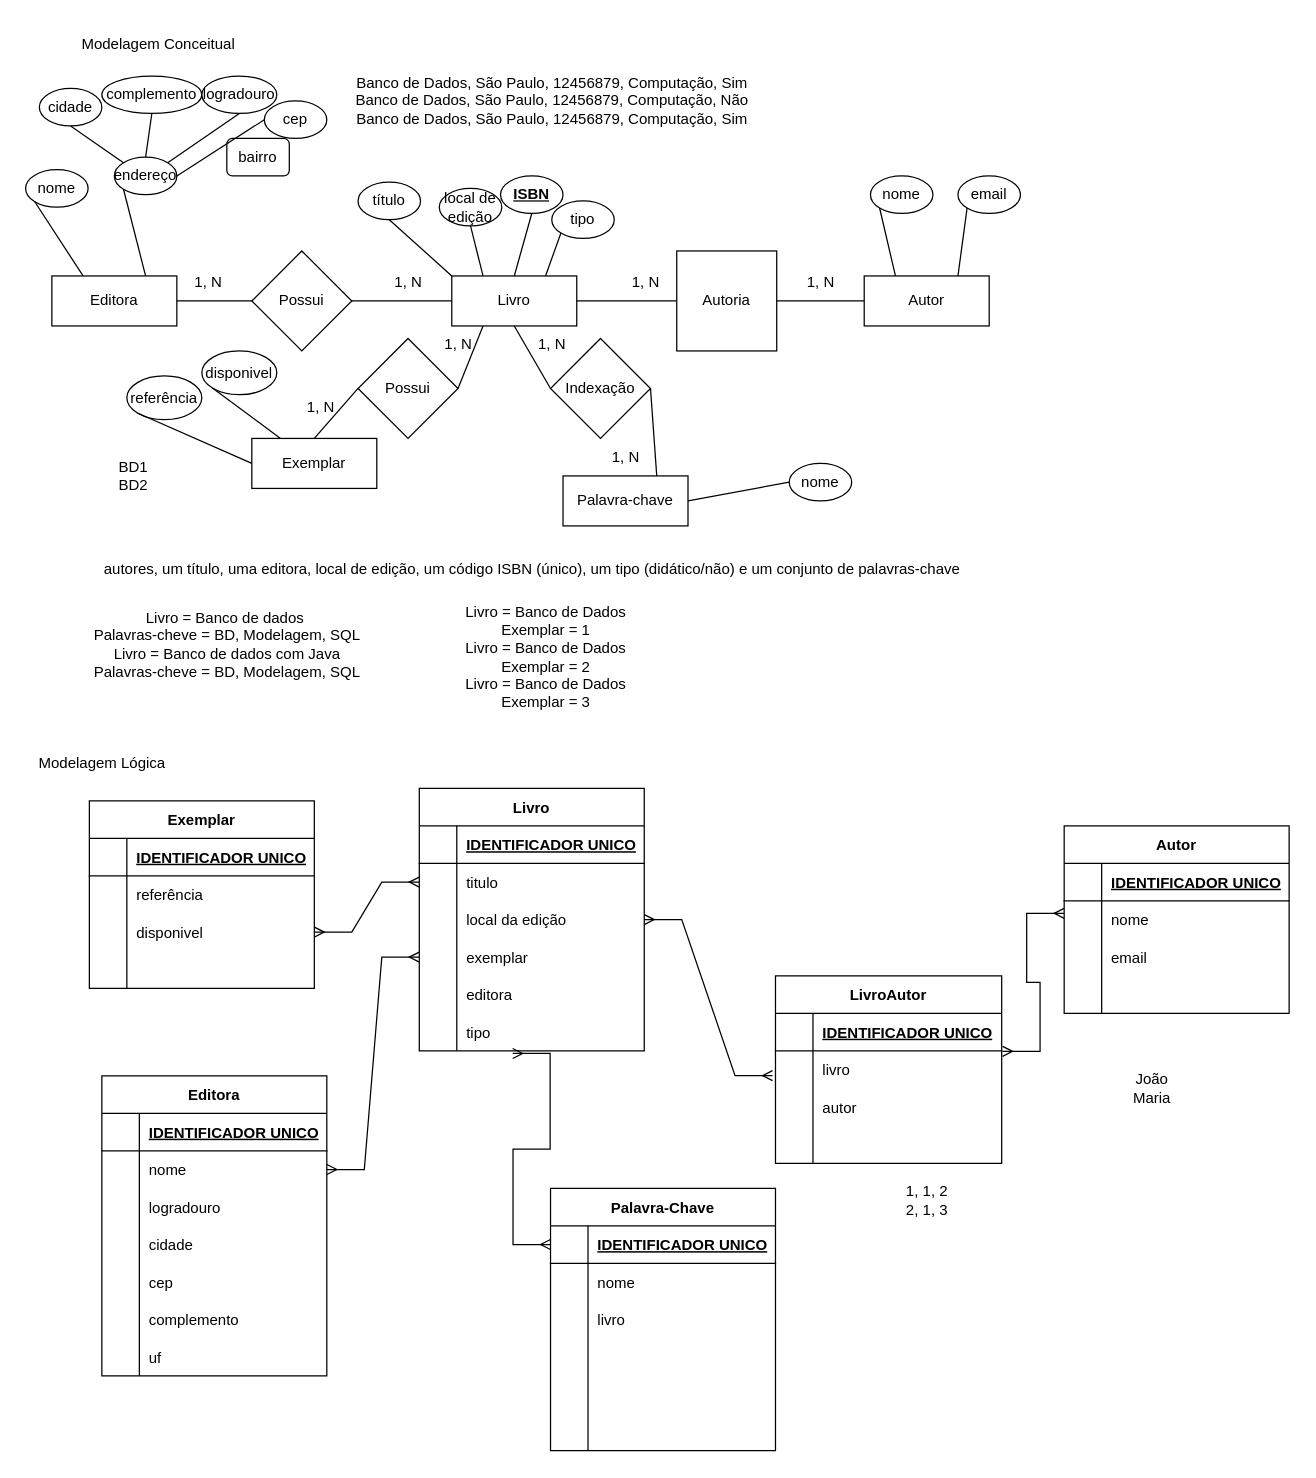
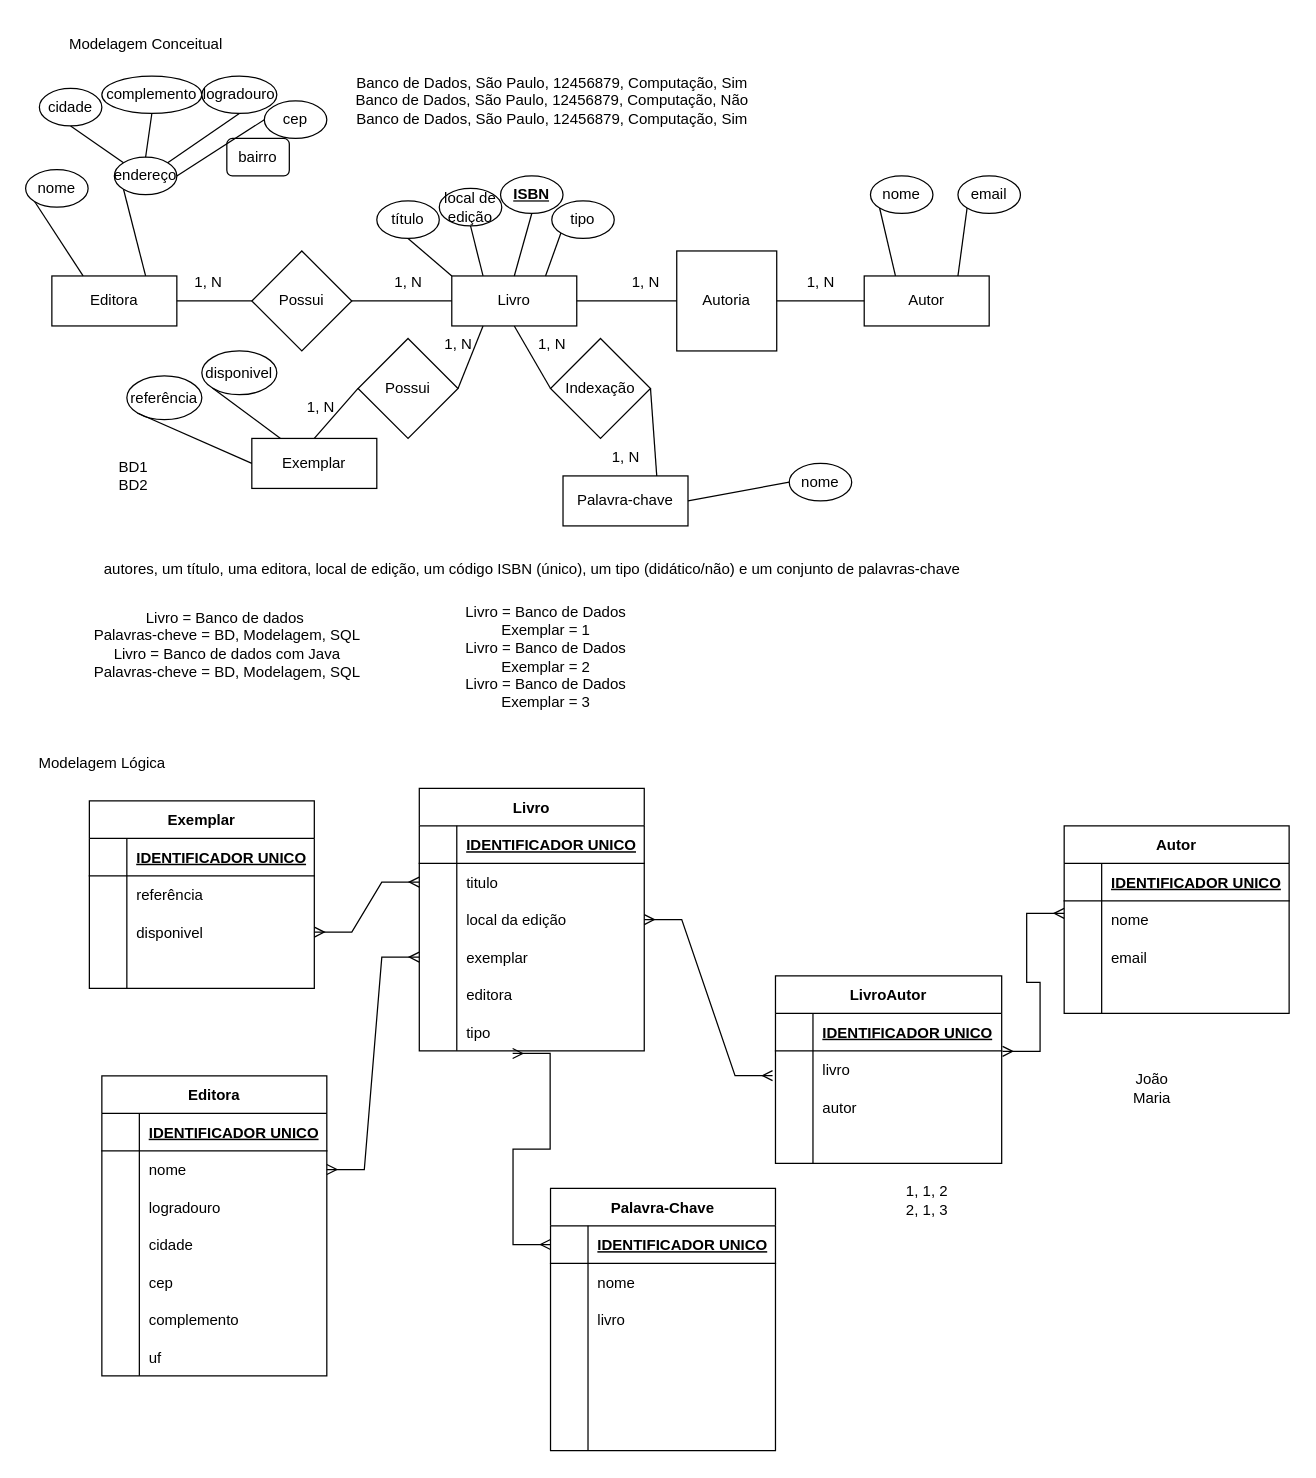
(158, 44) -> (146, 44)
(389, 201) -> (408, 219)
